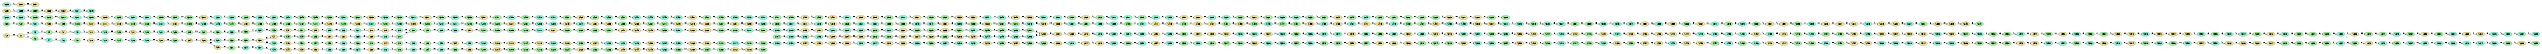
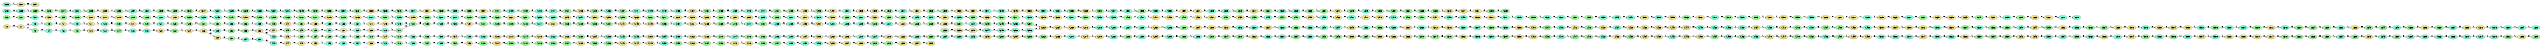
none -> (1985, 18)
(875, 24) -> (875, 18)
(329, 37) -> (329, 30)
(938, 37) -> none
none -> (769, 43)
